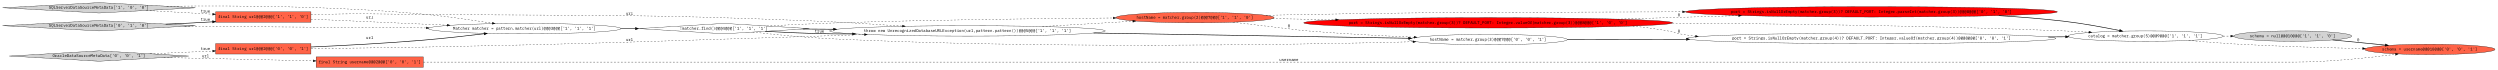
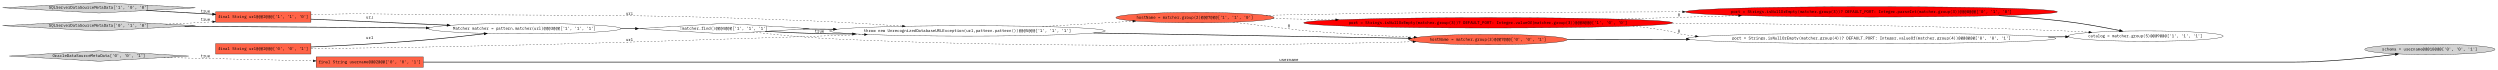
(330, 8) -> none
(179, 12) -> (179, 12)
(940, 20) -> none
(379, 22) -> (379, 22)
(189, 23) -> (189, 23)
(306, 27) -> (306, 27)
(2293, 36) -> none
(1488, 40) -> (1488, 40)
(2276, 46) -> none
(2430, 49) -> (2430, 49)
(181, 52) -> none
(205, 56) -> (205, 56)
(1410, 62) -> (1410, 62)
